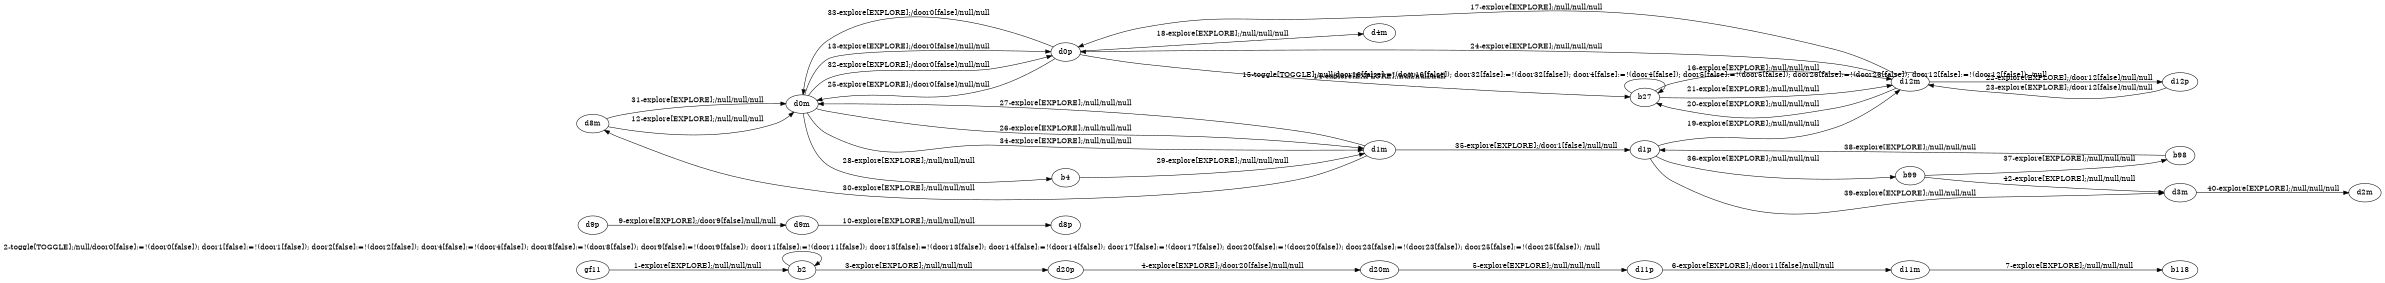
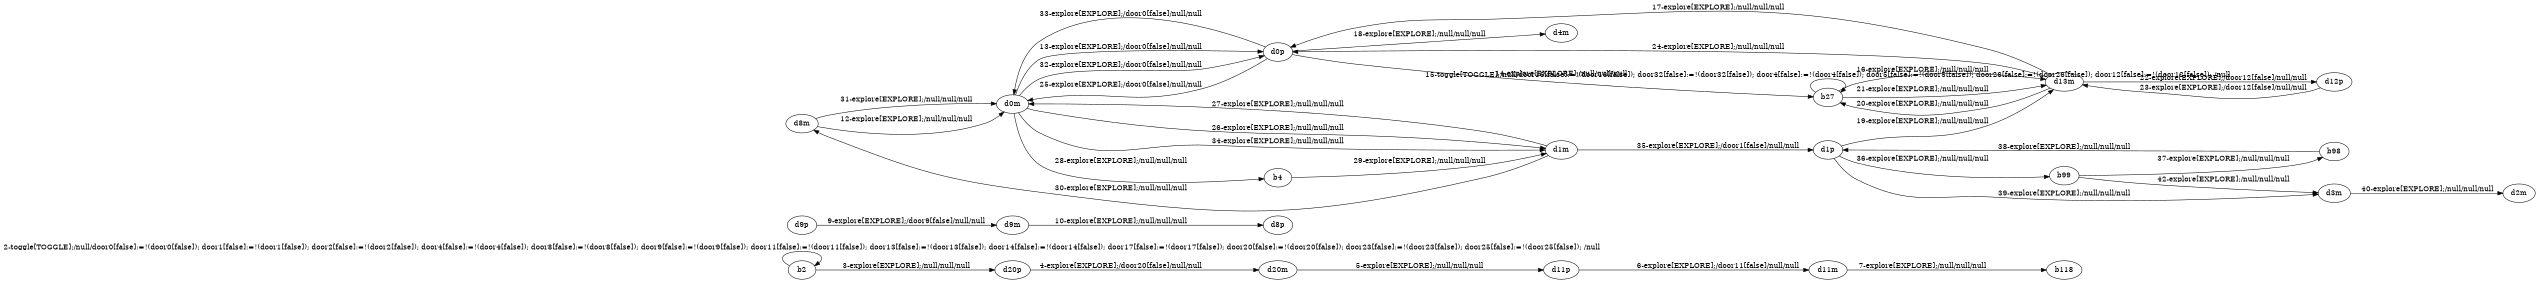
(1910, 82) -> (2064, 82)
(593, 270) -> none
